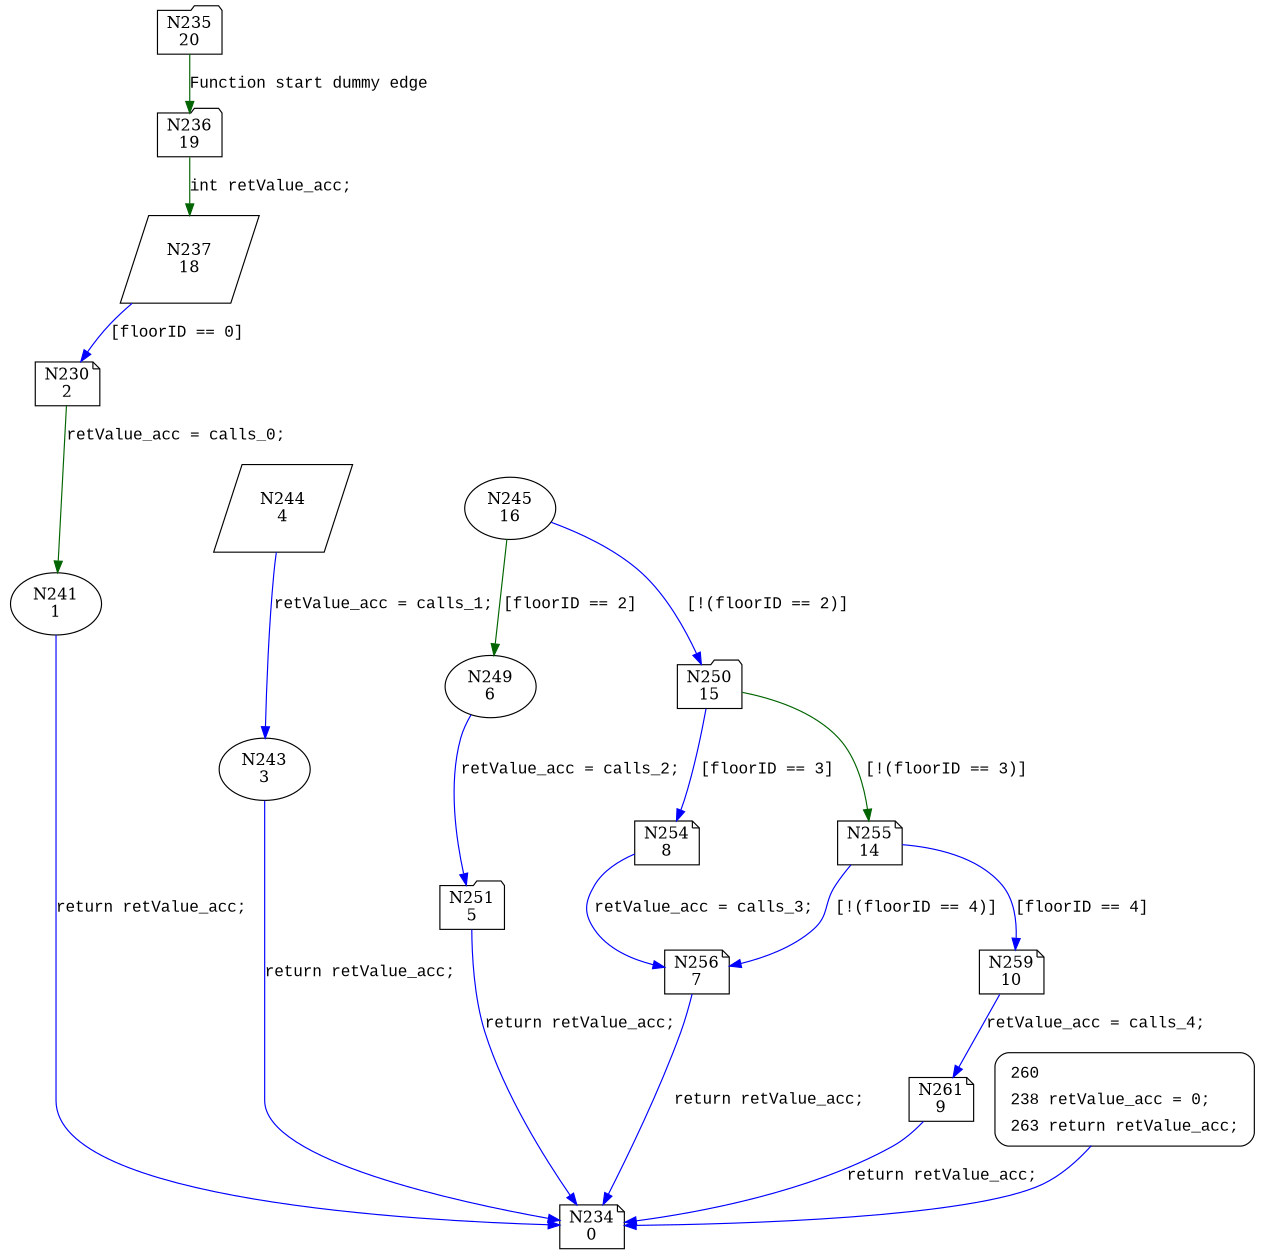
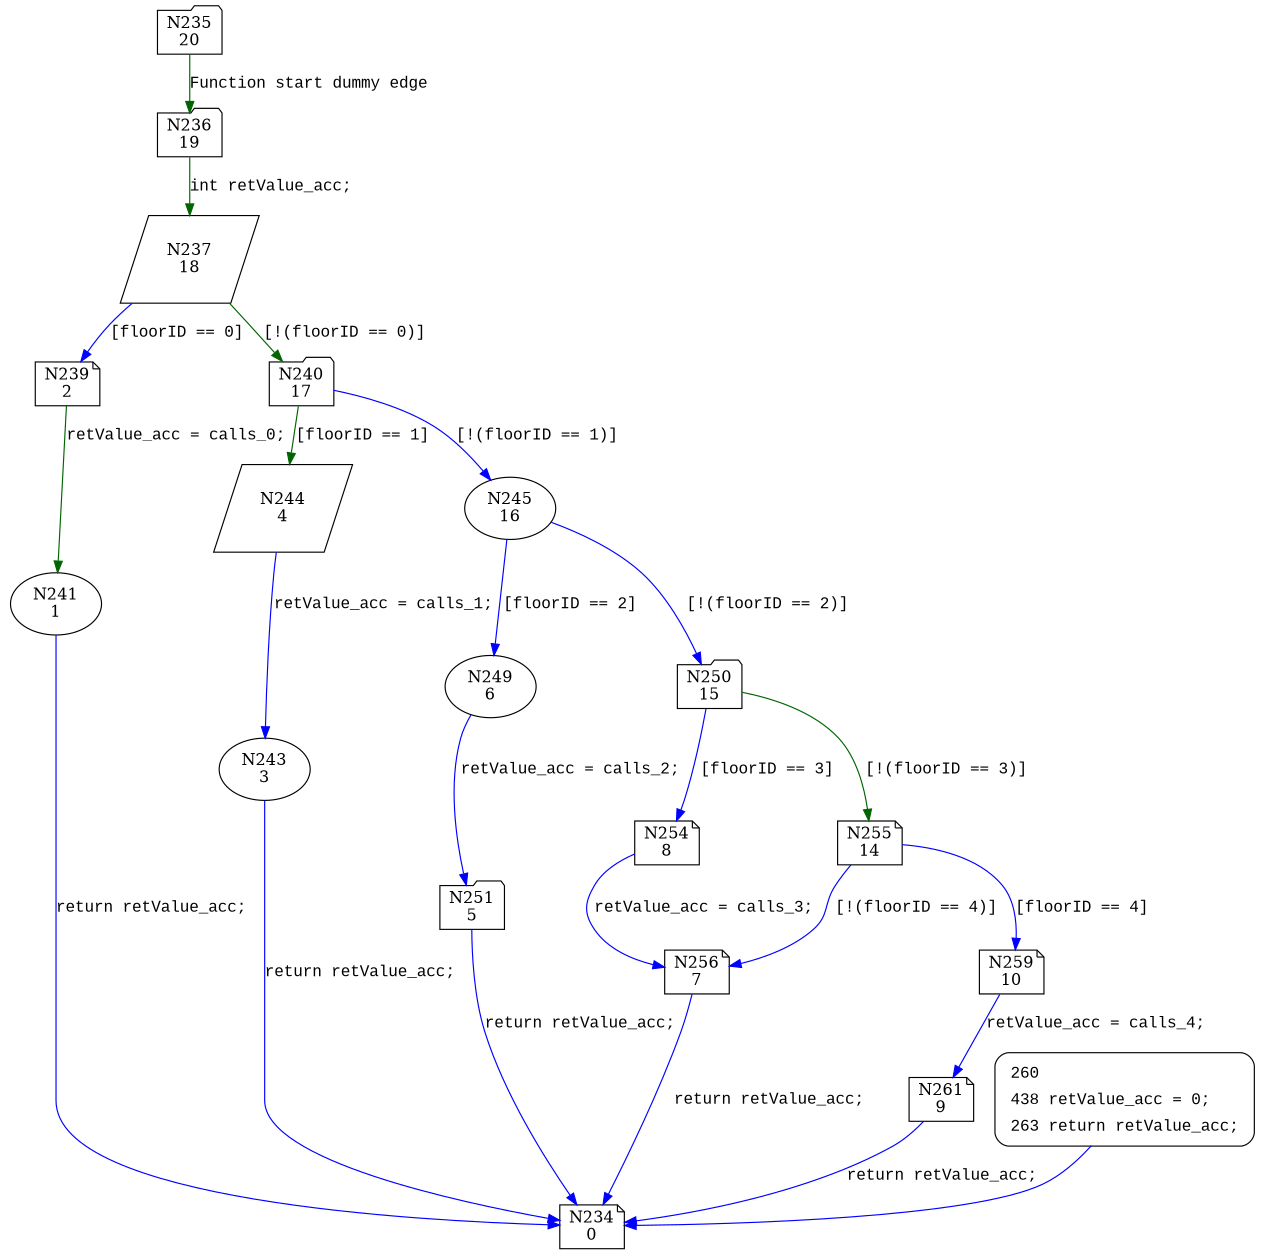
(68, 384) -> (68, 384)
none -> (302, 384)
(501, 592) -> (501, 592)
(1025, 1099) -> (1025, 1099)
